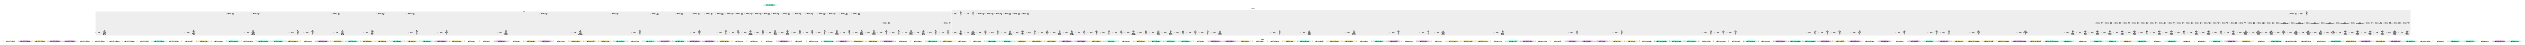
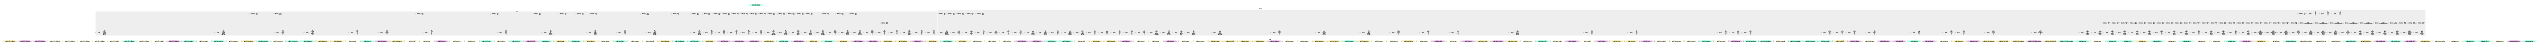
none -> (724, 41)
